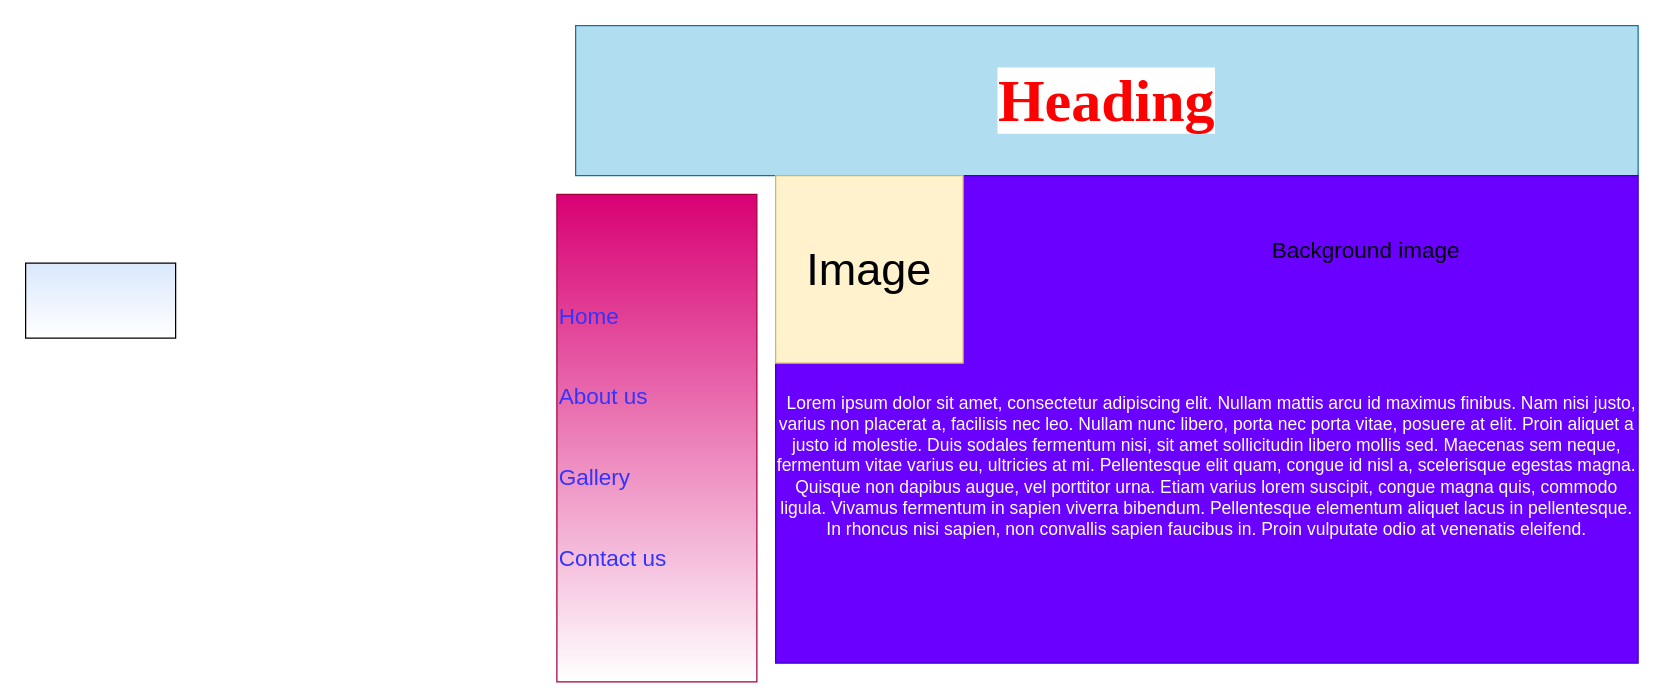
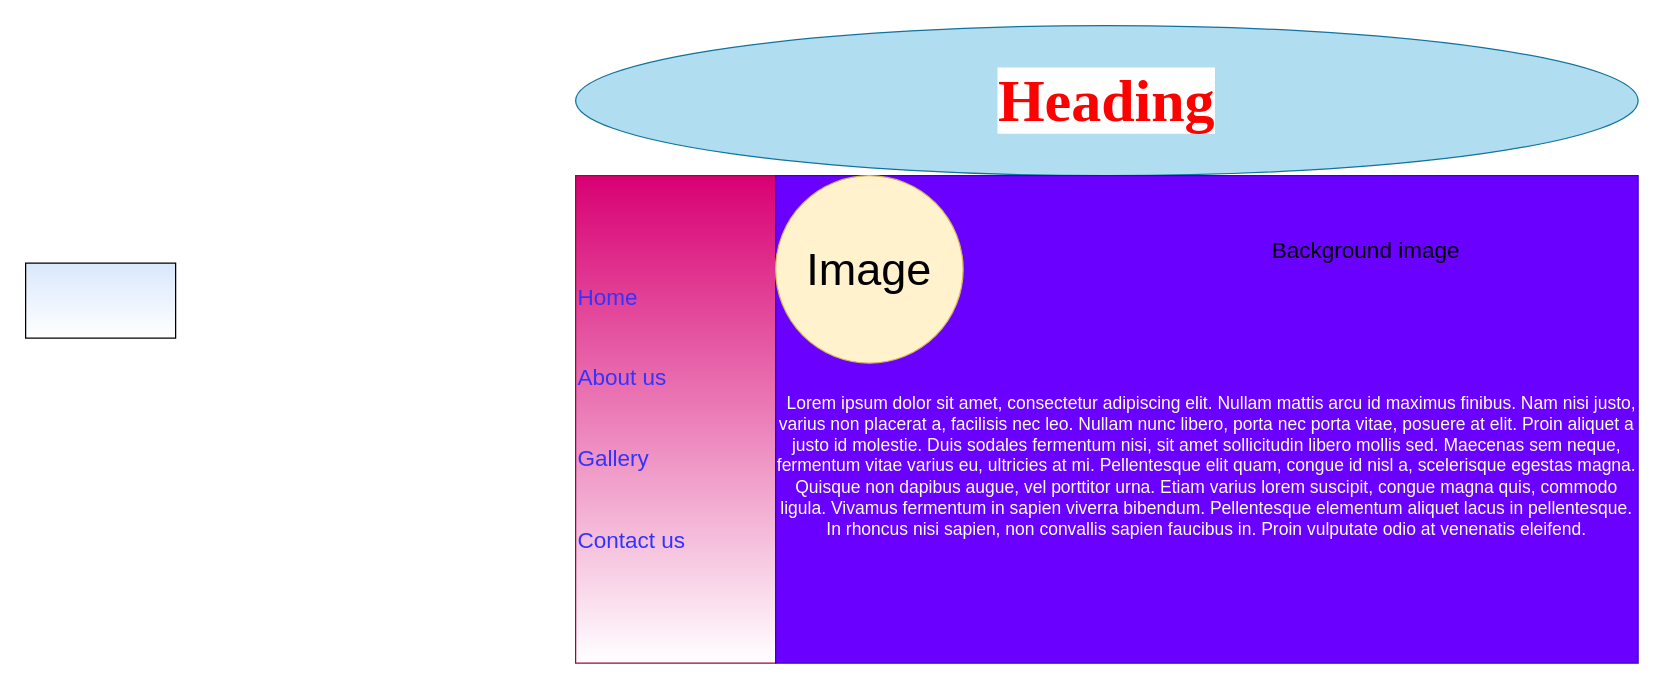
(1107, 101) -> (1107, 101)
(869, 269) -> (869, 269)
(657, 438) -> (676, 419)
